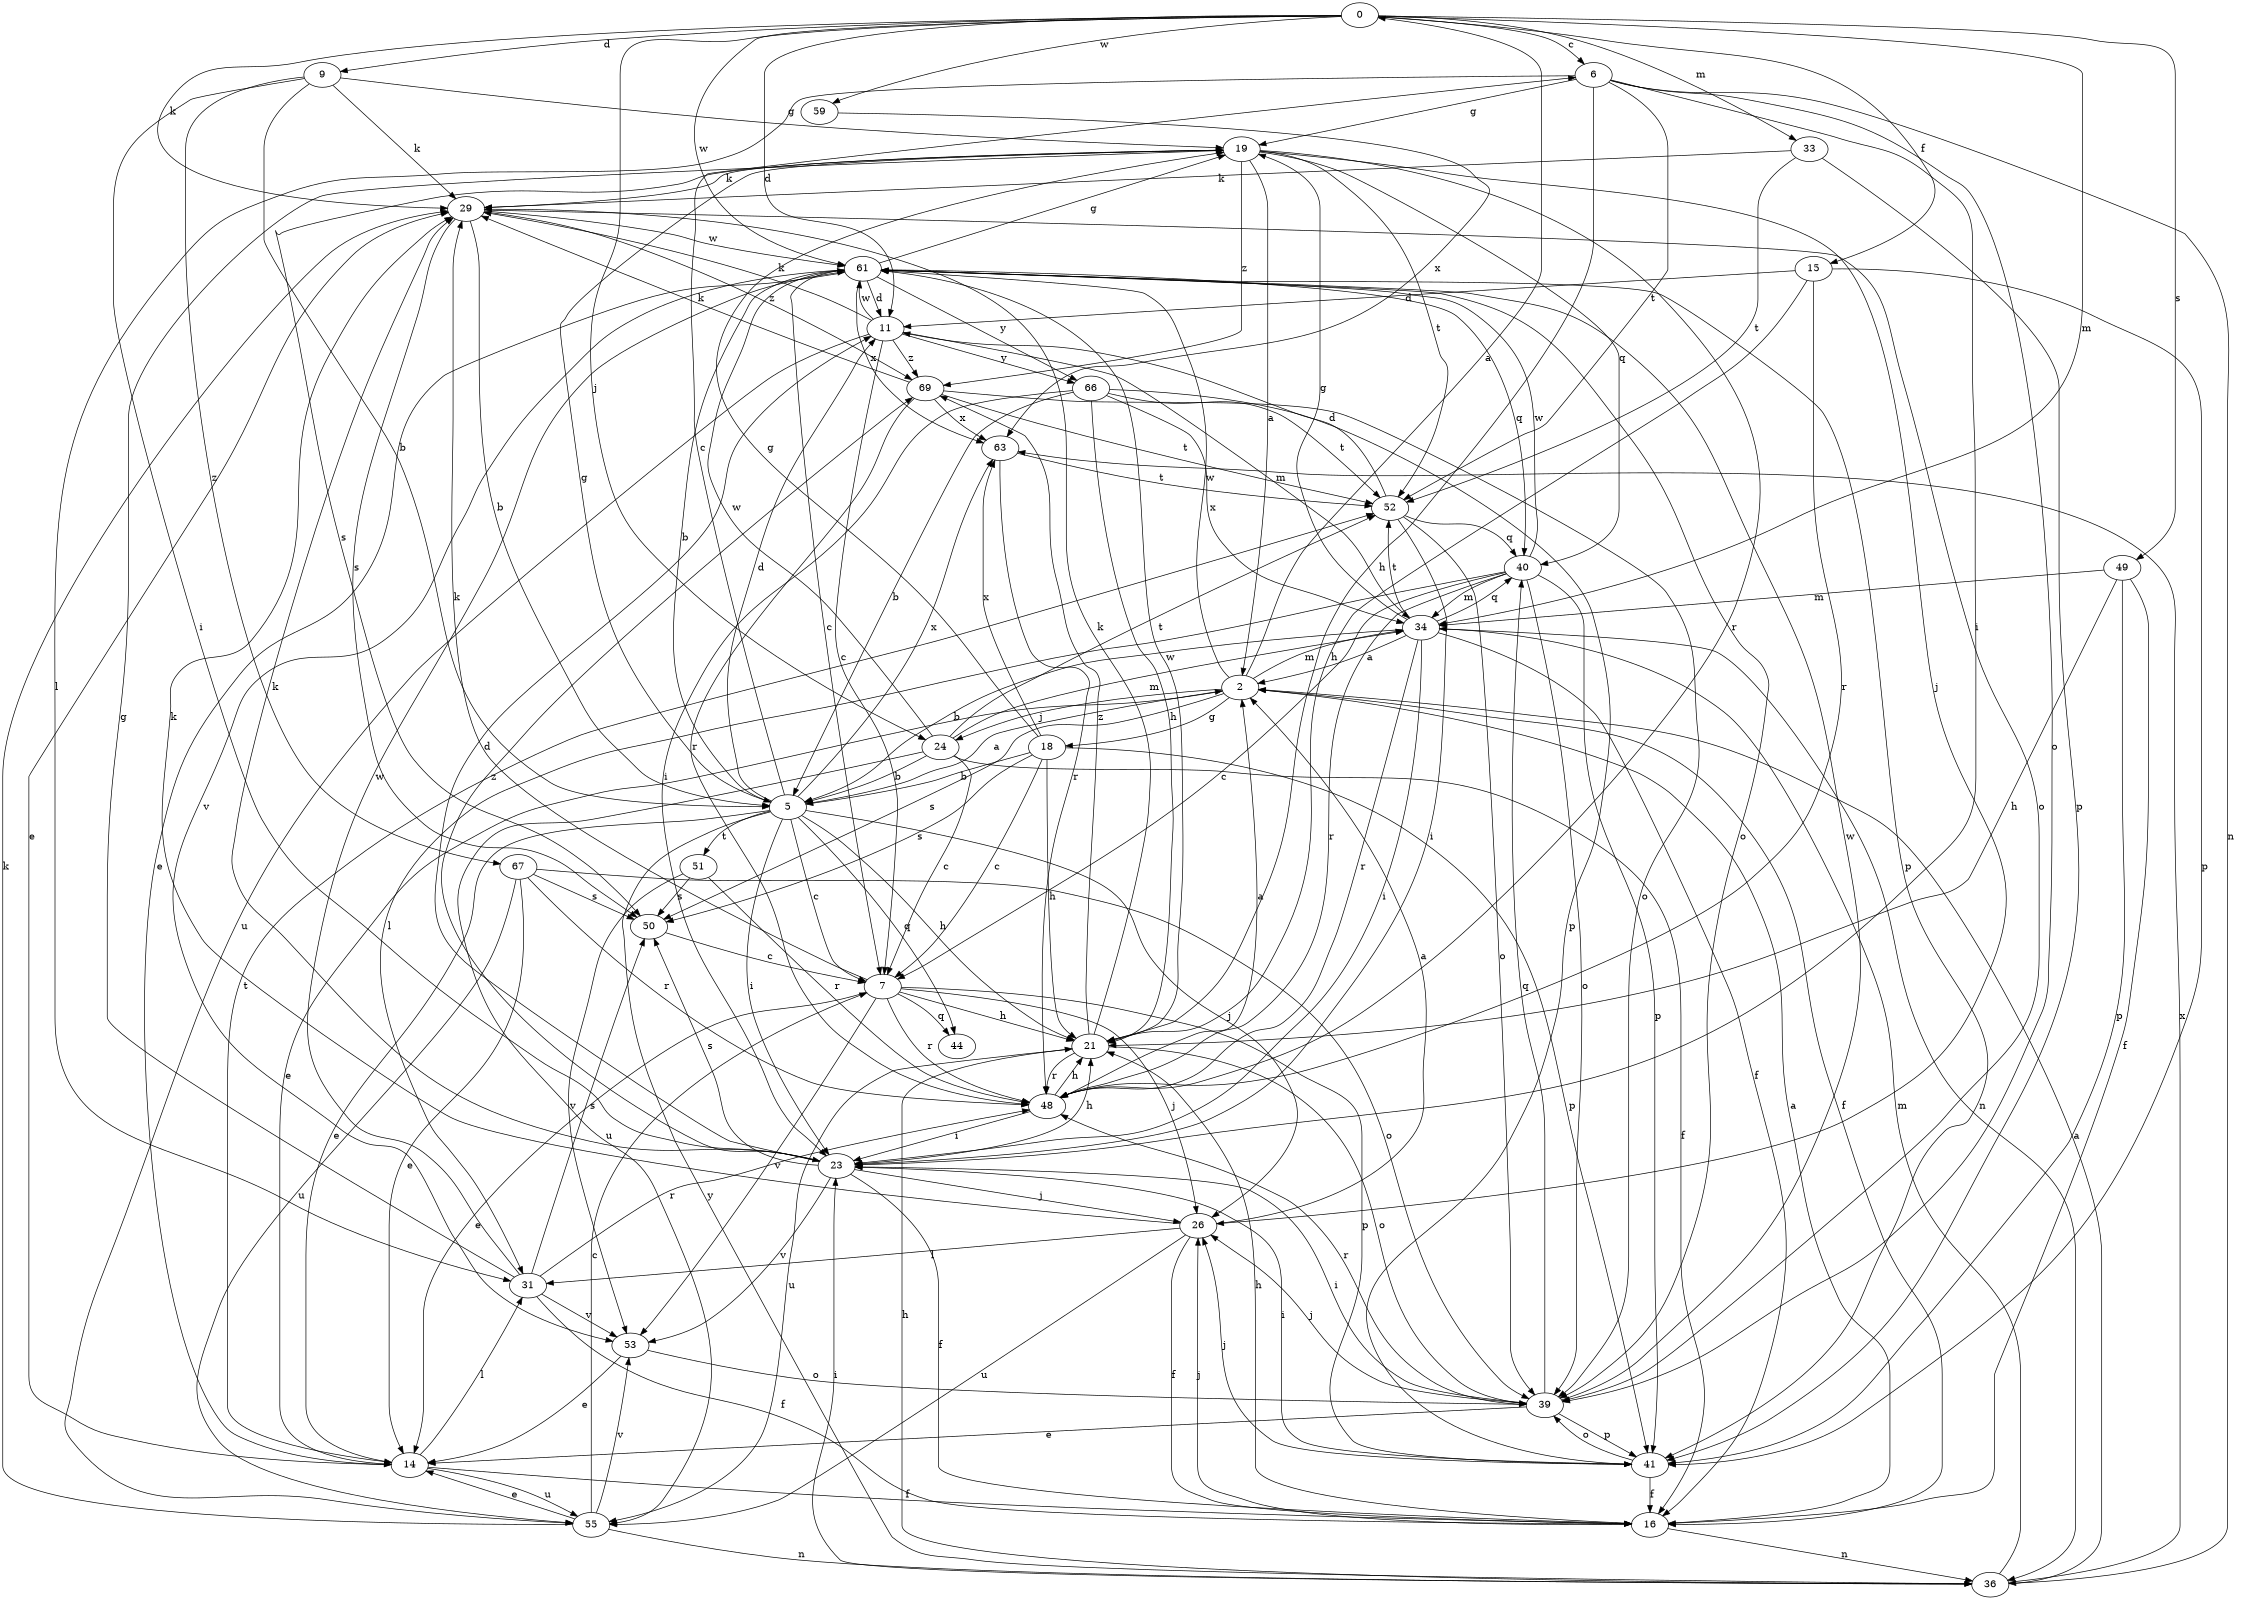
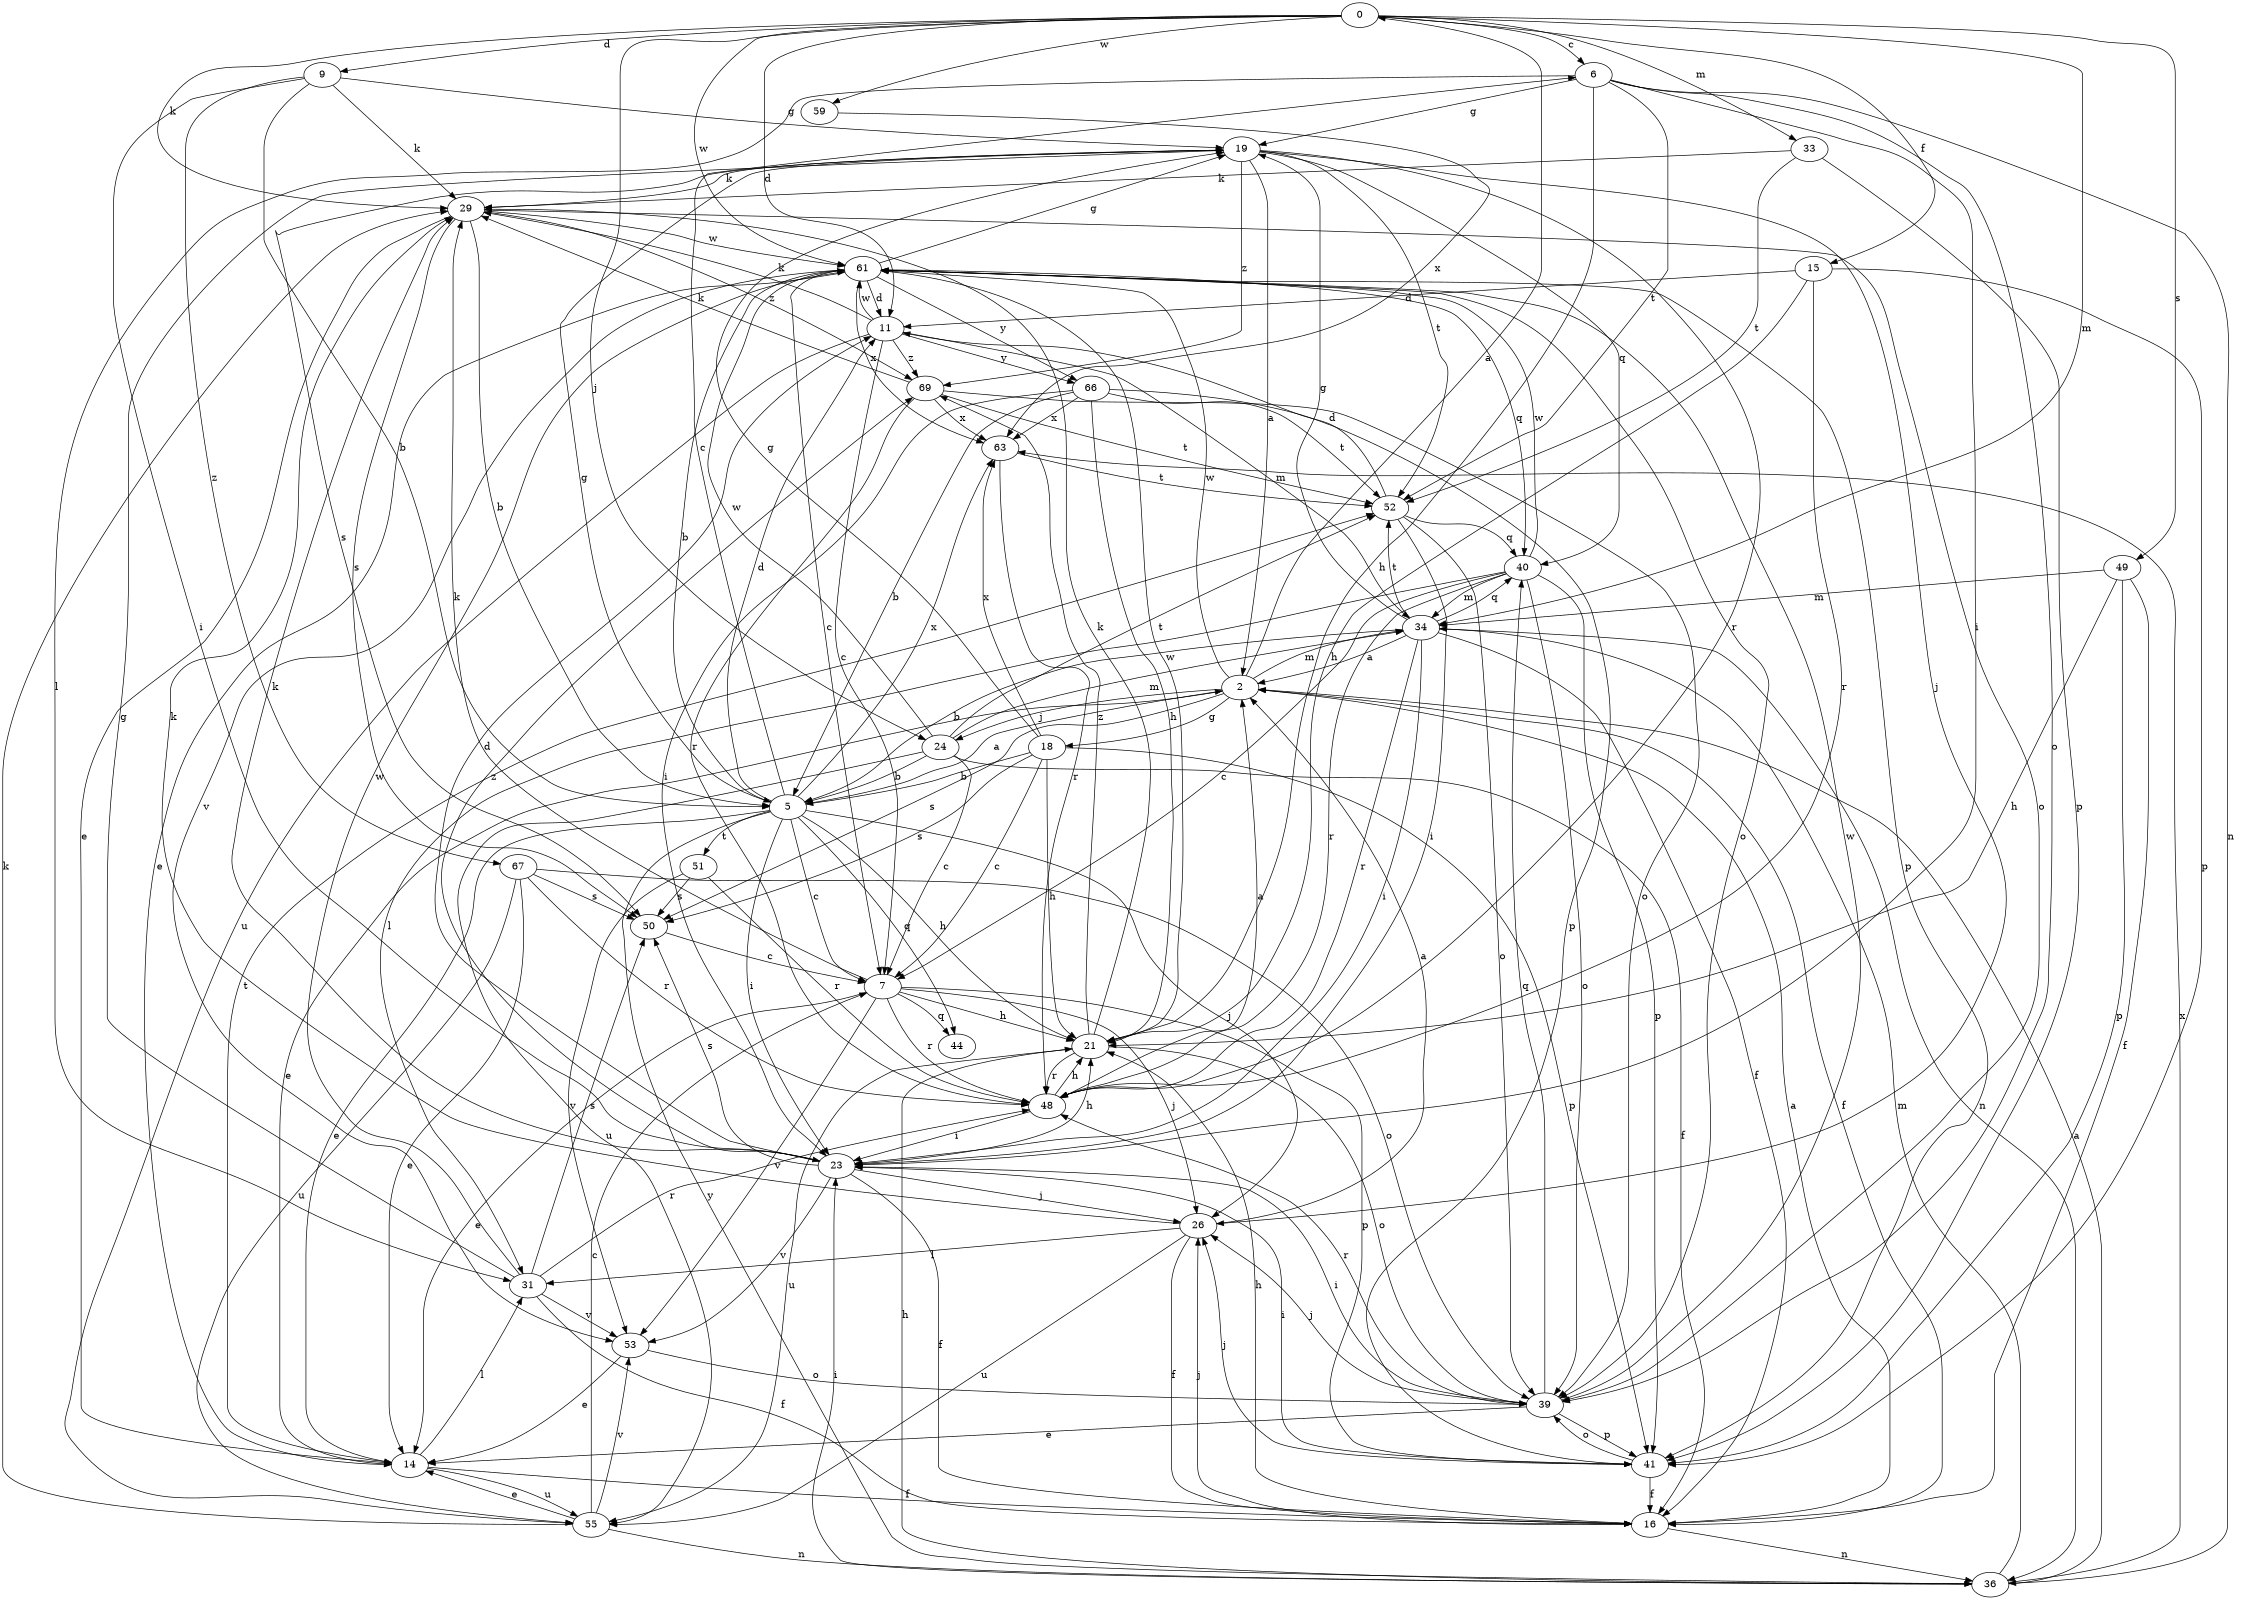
(1219, 537) -> (1049, 416)
(29, 914) -> (81, 900)
